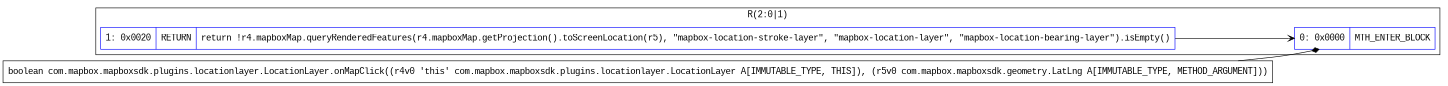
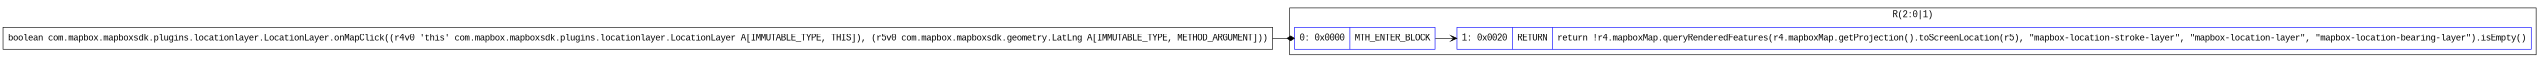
(1232, 38) -> (1443, 38)
